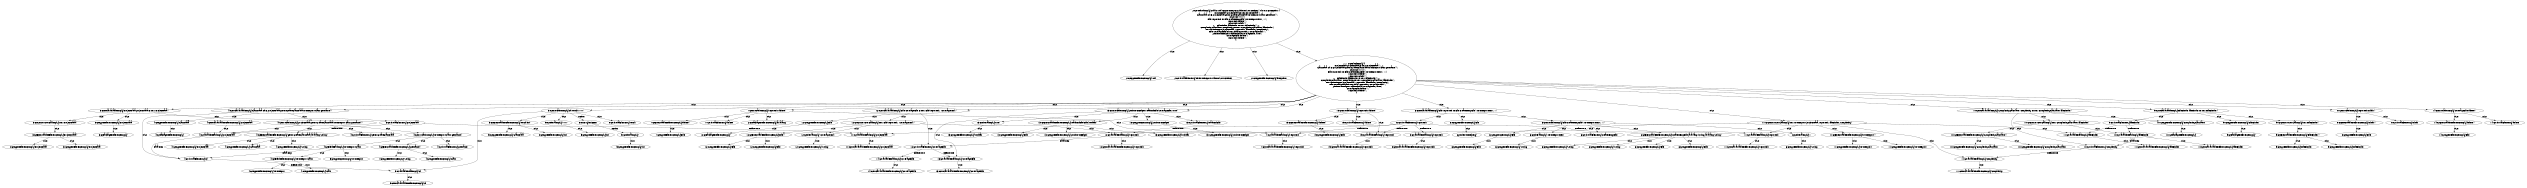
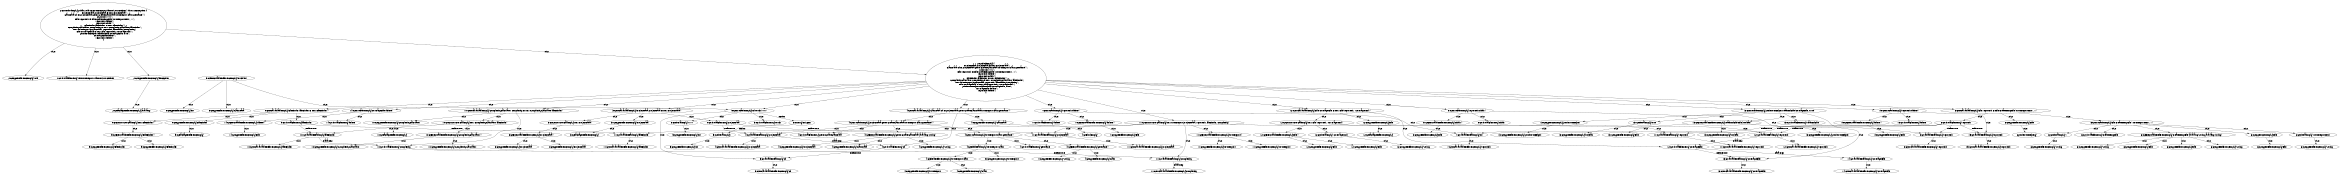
(767, 116) -> (142, 94)
none -> (1707, 116)
(539, 117) -> (478, 108)
(224, 128) -> (751, 141)
(170, 135) -> (1090, 135)
(1283, 135) -> (1469, 135)
(268, 153) -> none
(919, 153) -> (1779, 153)
(1981, 165) -> (1179, 165)
